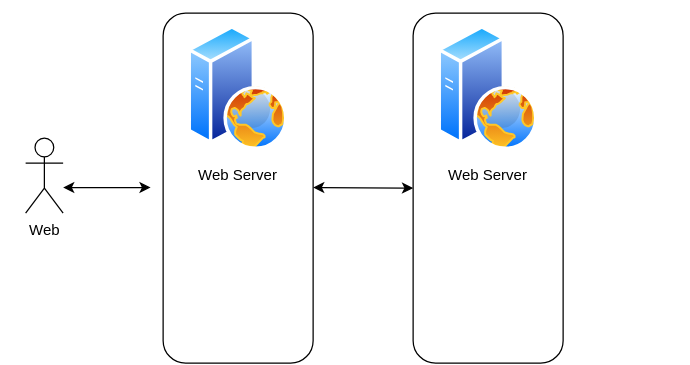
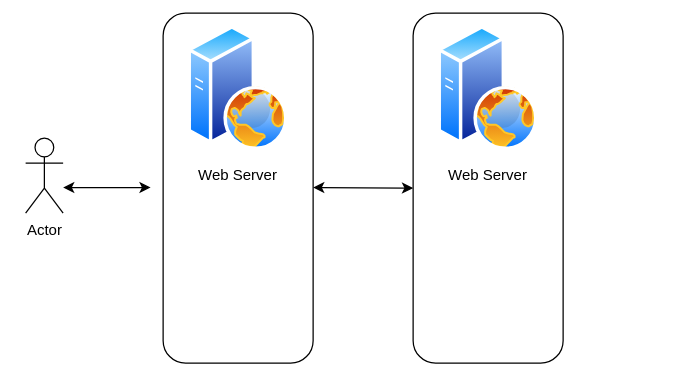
(45, 231) -> (45, 231)
